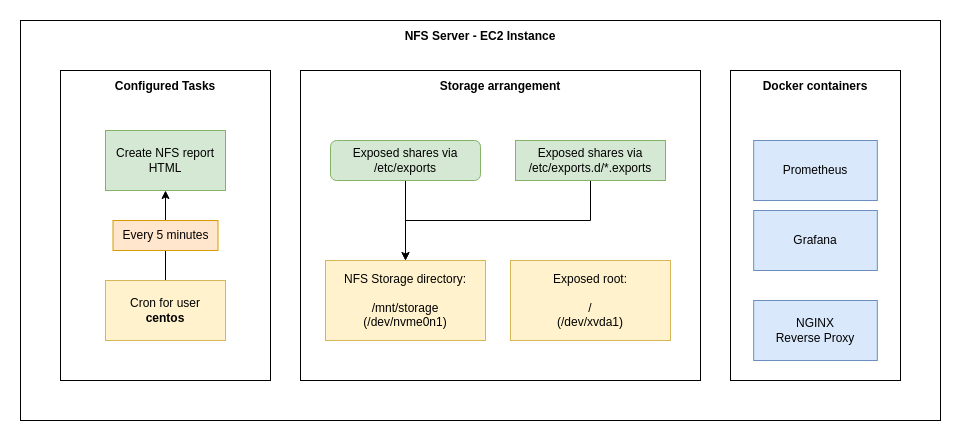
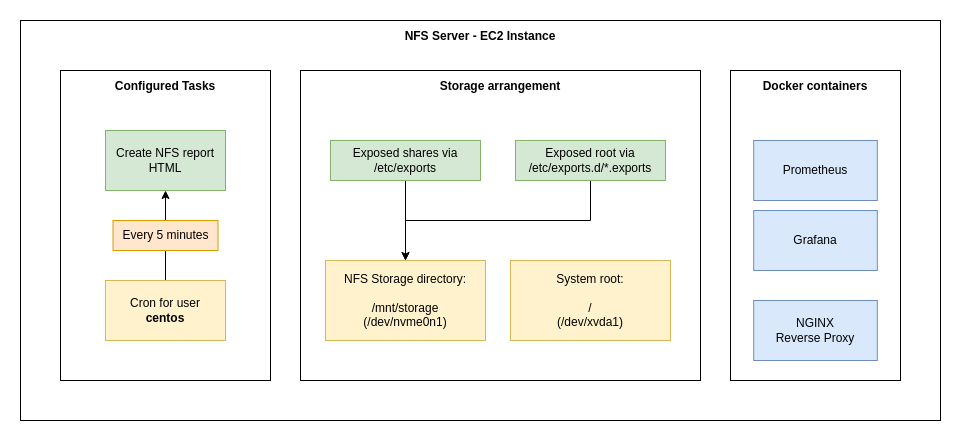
(406, 161) -> (406, 161)
(591, 161) -> (591, 161)
(591, 301) -> (591, 301)
